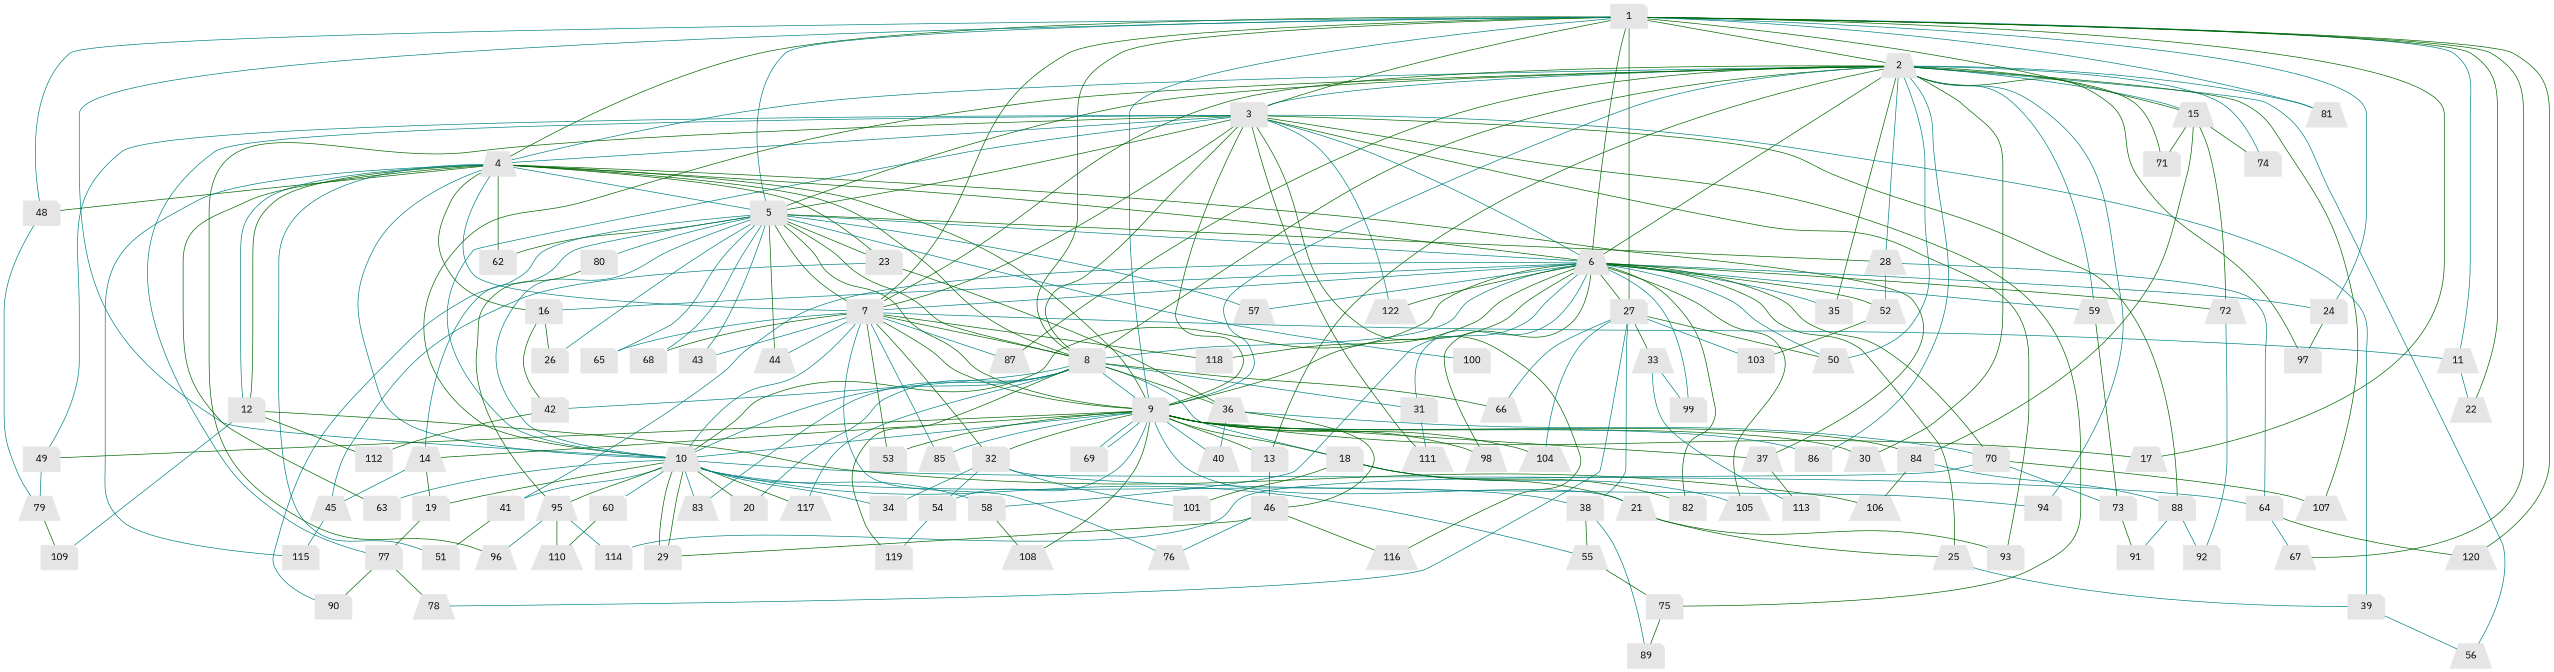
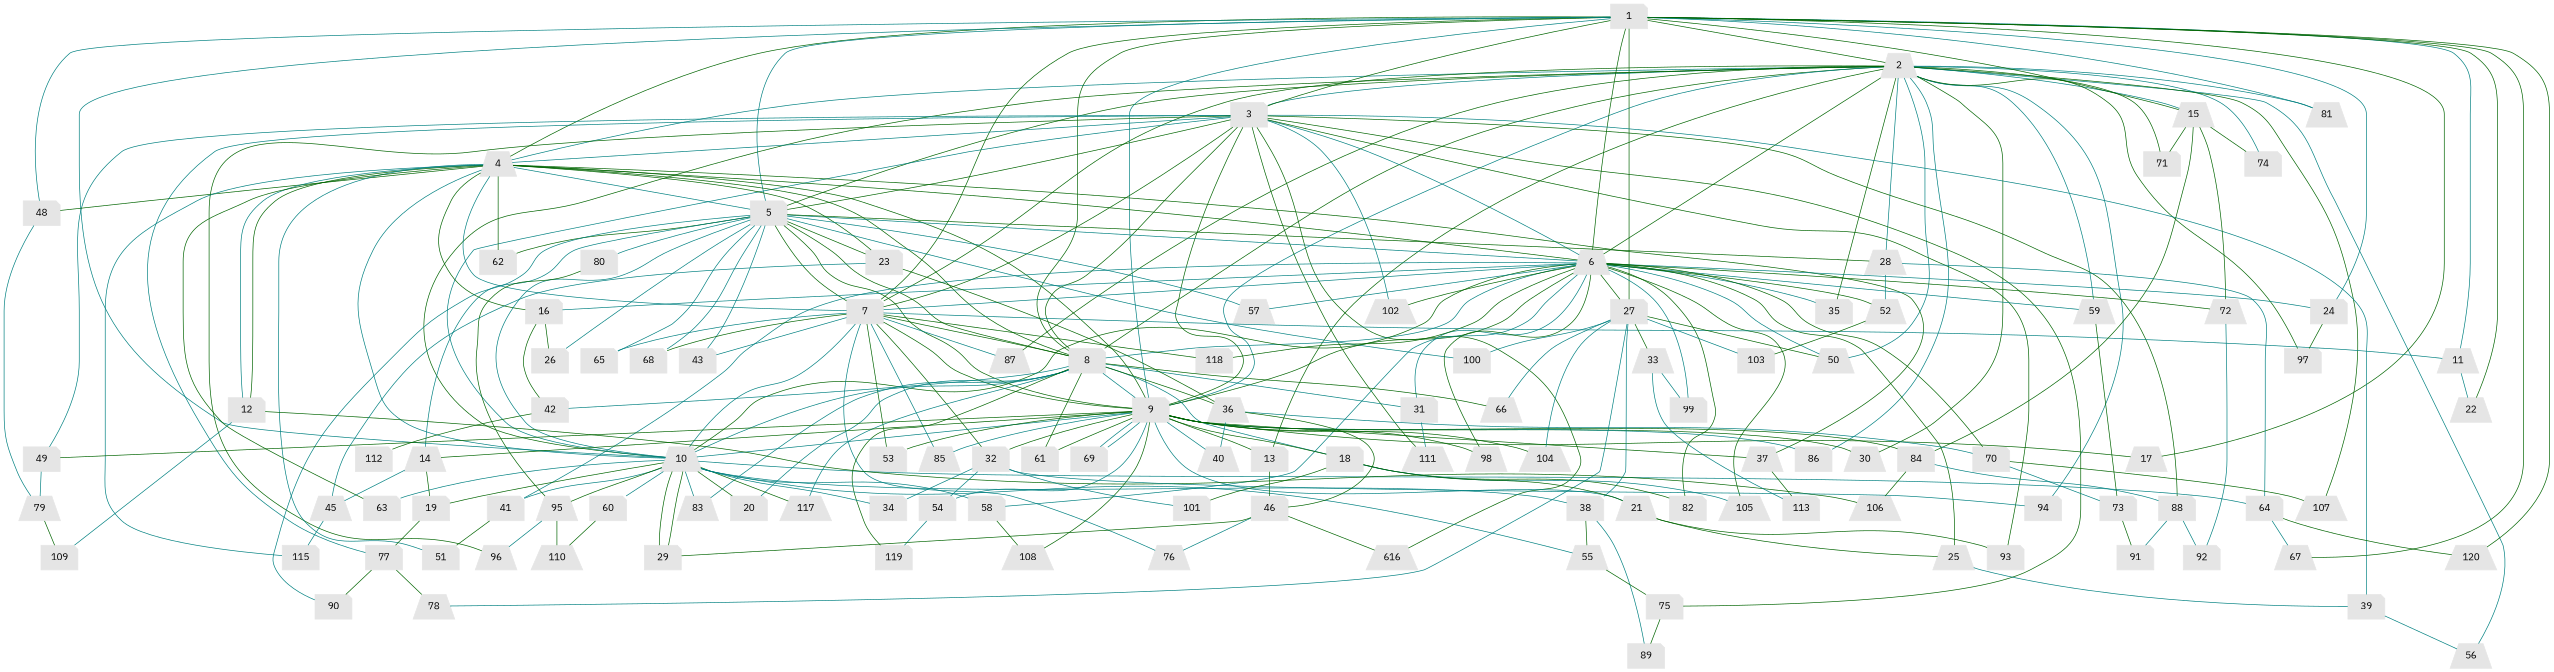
(1391, 312) -> (1391, 312)
none -> (1563, 334)
(775, 361) -> none
(294, 429) -> none
none -> (1040, 459)
(614, 558) -> none
(1392, 558) -> (1392, 558)
